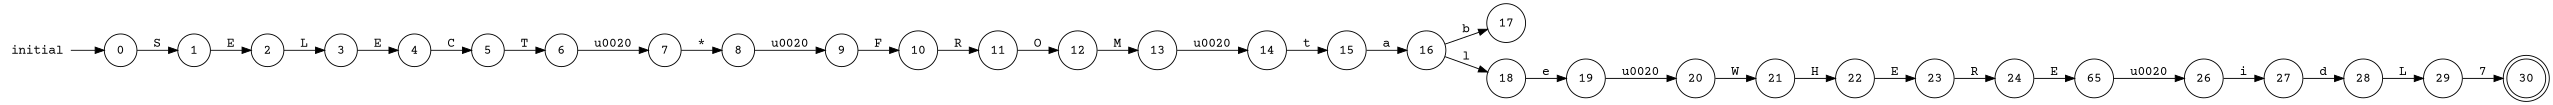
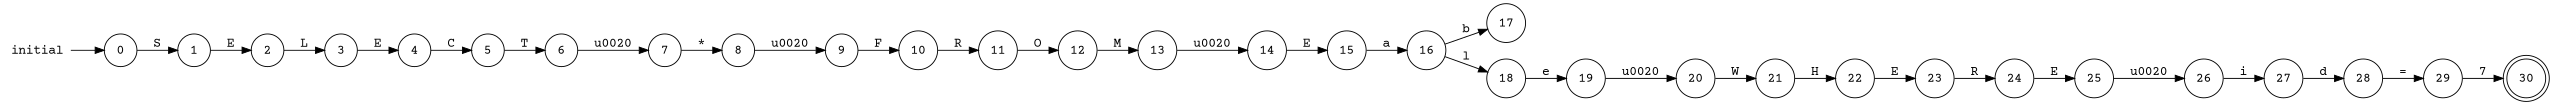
(1307, 43) -> (1307, 43)
(2403, 72) -> (2403, 72)
(2094, 78) -> (2094, 78)
